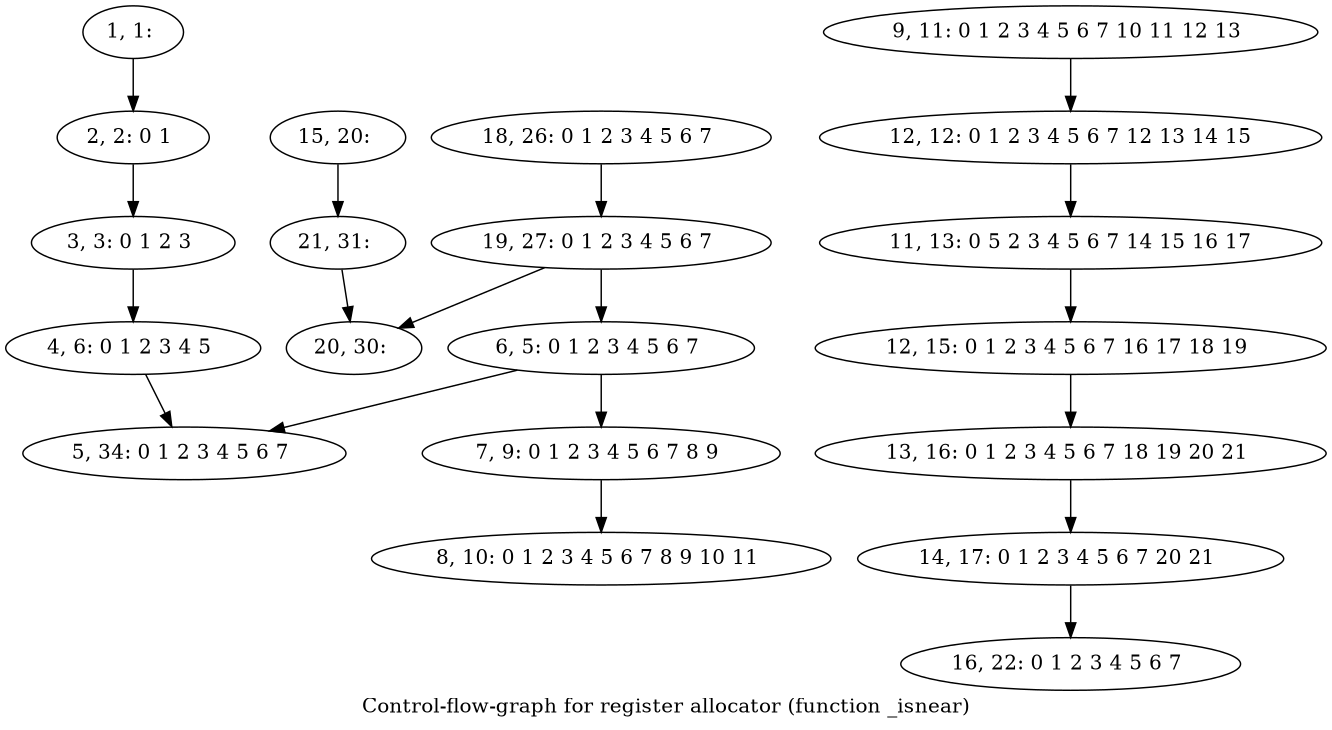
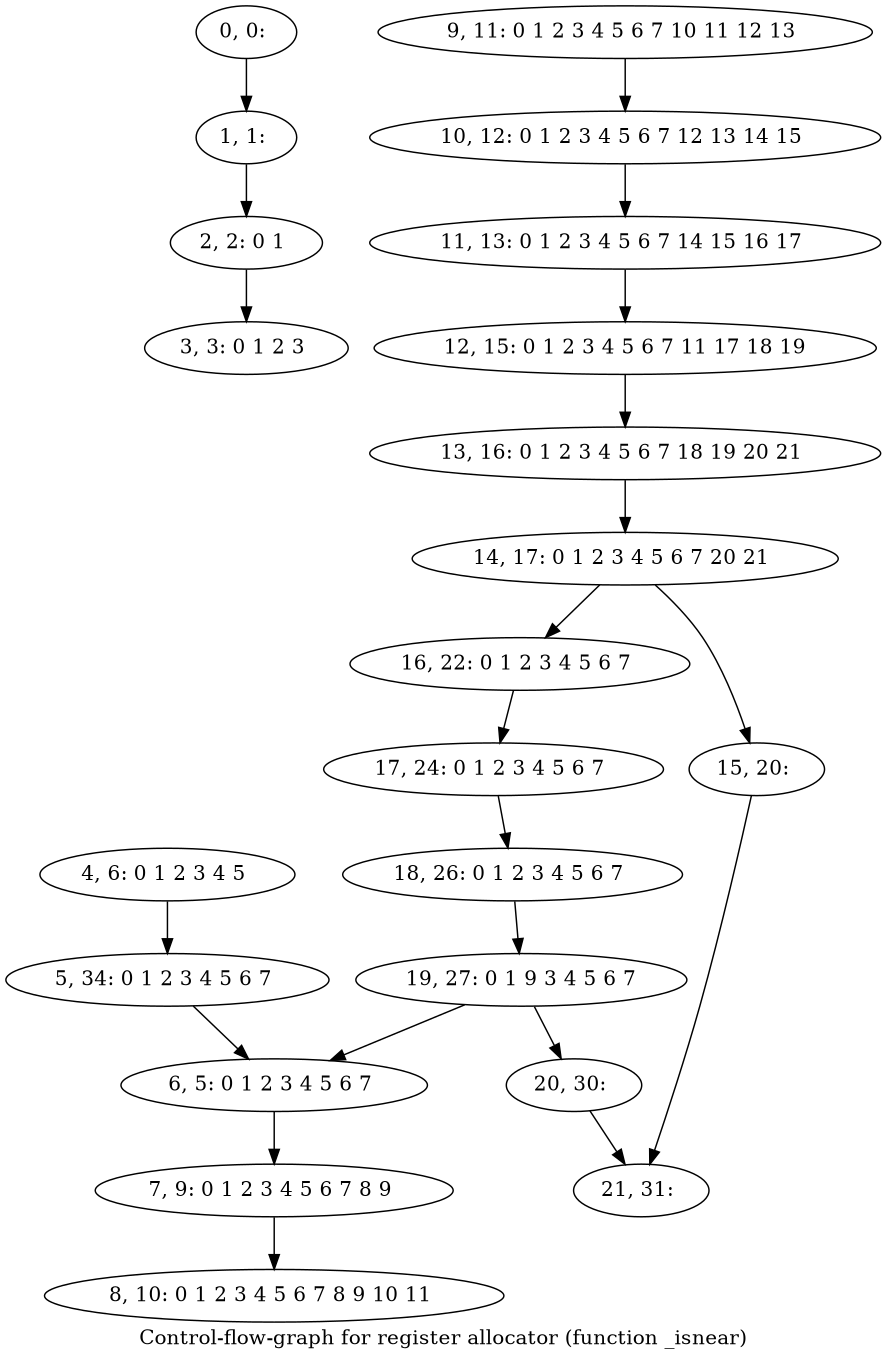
none -> (246, 32)
(1071, 137) -> (625, 137)
(601, 243) -> (521, 980)
(1071, 243) -> (625, 243)
(133, 288) -> none
(345, 288) -> (603, 1131)
(1071, 348) -> (625, 348)
(401, 399) -> (216, 1027)
none -> (711, 650)
none -> (494, 769)
